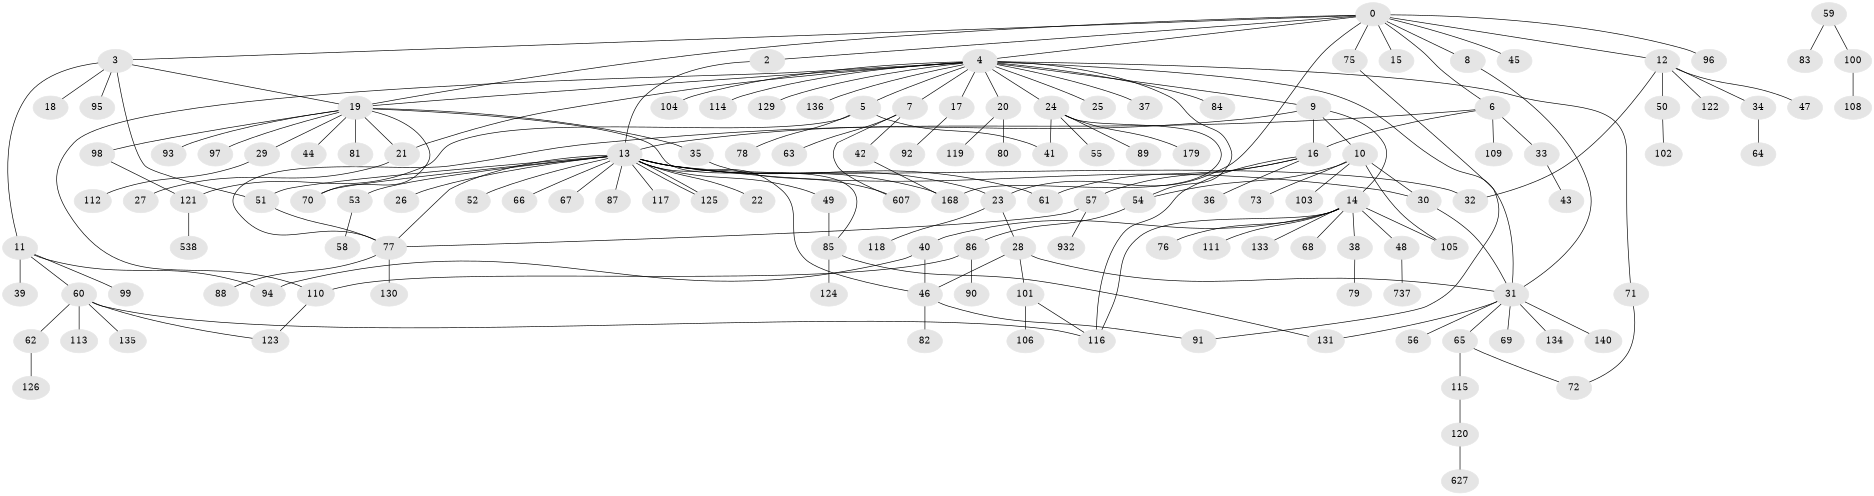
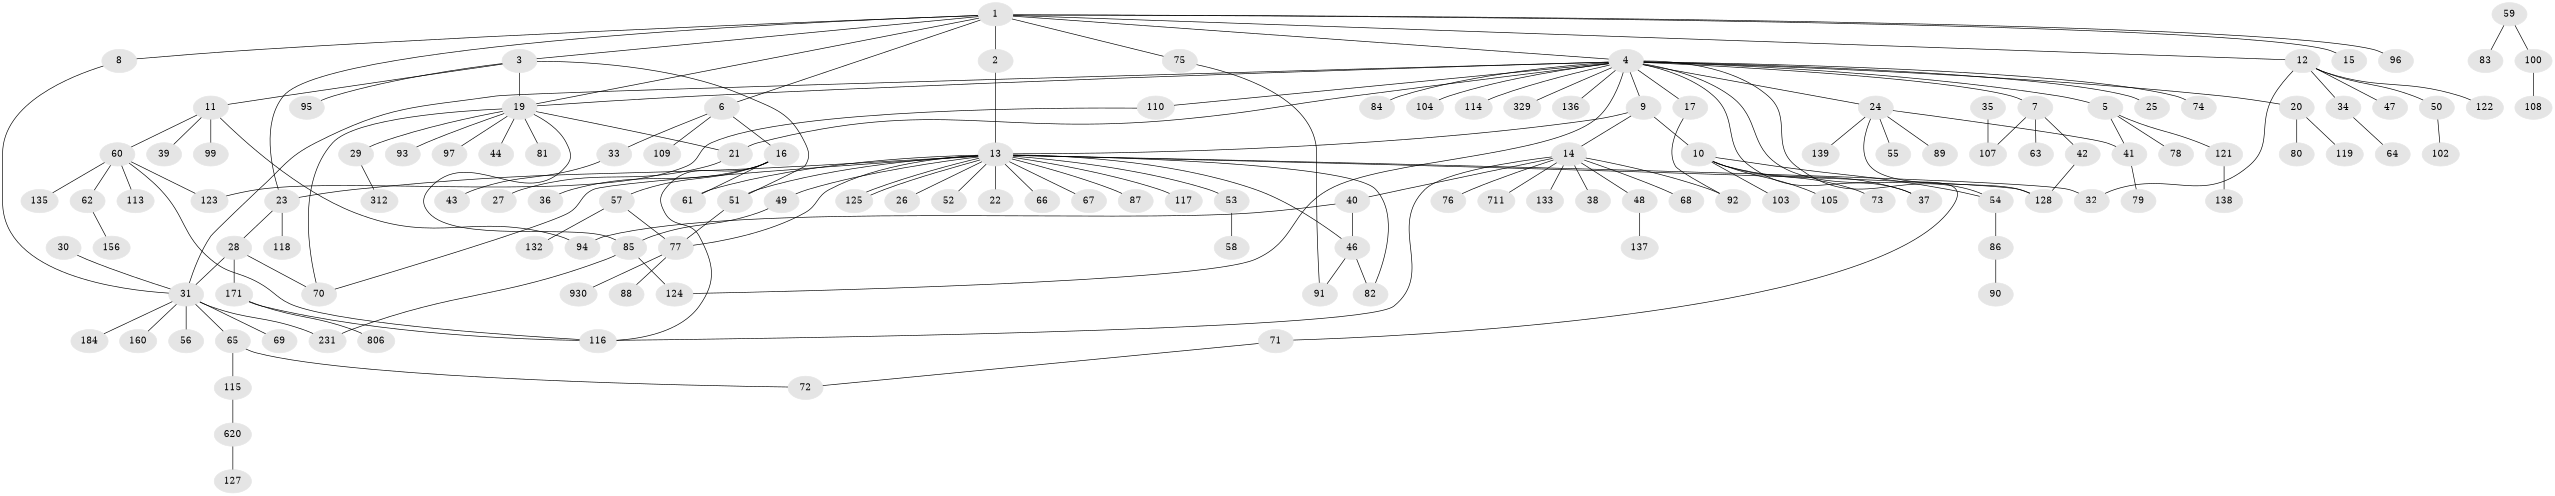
(1373, 14) -> (996, 14)
(1515, 61) -> none
(51, 108) -> none
(767, 108) -> (1522, 108)
none -> (2199, 108)
(529, 119) -> none
(1313, 131) -> none
(697, 135) -> none
(97, 154) -> none
(1191, 154) -> (1821, 154)
(1390, 176) -> (1812, 177)
(1024, 178) -> (1245, 165)
(93, 201) -> (379, 201)
(902, 201) -> (1988, 154)
(950, 201) -> (2044, 201)
(1401, 224) -> (1670, 177)
(189, 248) -> (2224, 201)
(1066, 248) -> (534, 248)
(1212, 248) -> (1496, 201)
(977, 269) -> (277, 271)
none -> (1192, 270)
(1355, 271) -> (2134, 178)
(599, 276) -> none
(389, 294) -> (579, 294)
(1025, 294) -> (234, 294)
(1402, 294) -> (1640, 248)
(1025, 341) -> (376, 341)
(1326, 341) -> (328, 341)
(1555, 341) -> (90, 341)
(1603, 341) -> (138, 341)
(31, 388) -> (112, 248)
(1460, 435) -> (233, 435)
(1460, 481) -> (233, 481)
